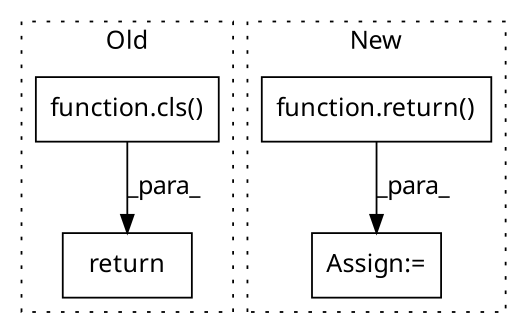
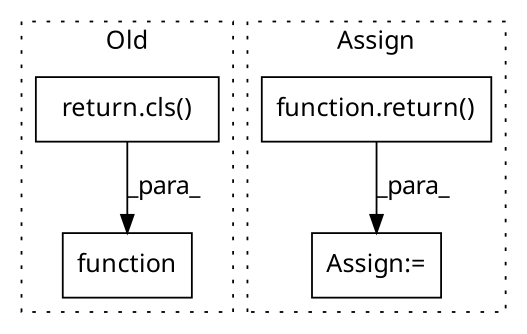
(377, 42) -> (377, 42)
(127, 109) -> (127, 109)
(127, 265) -> (127, 265)
